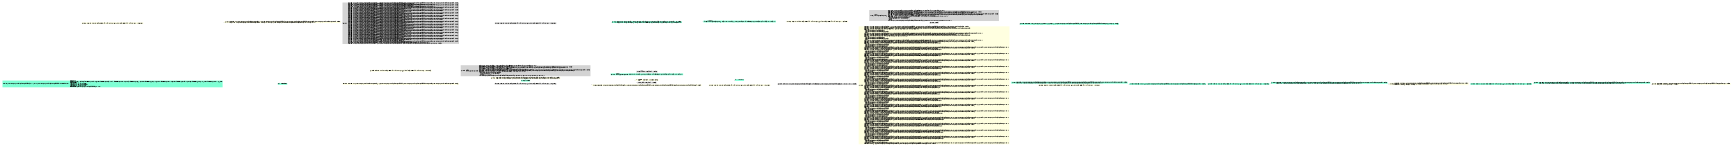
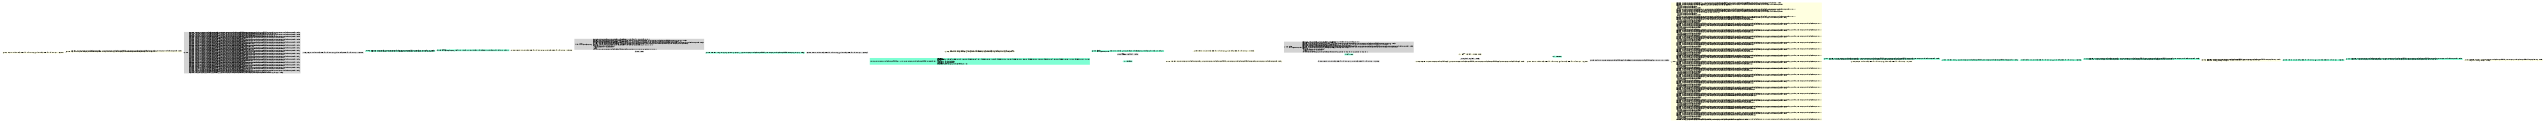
none -> (837, 53)
